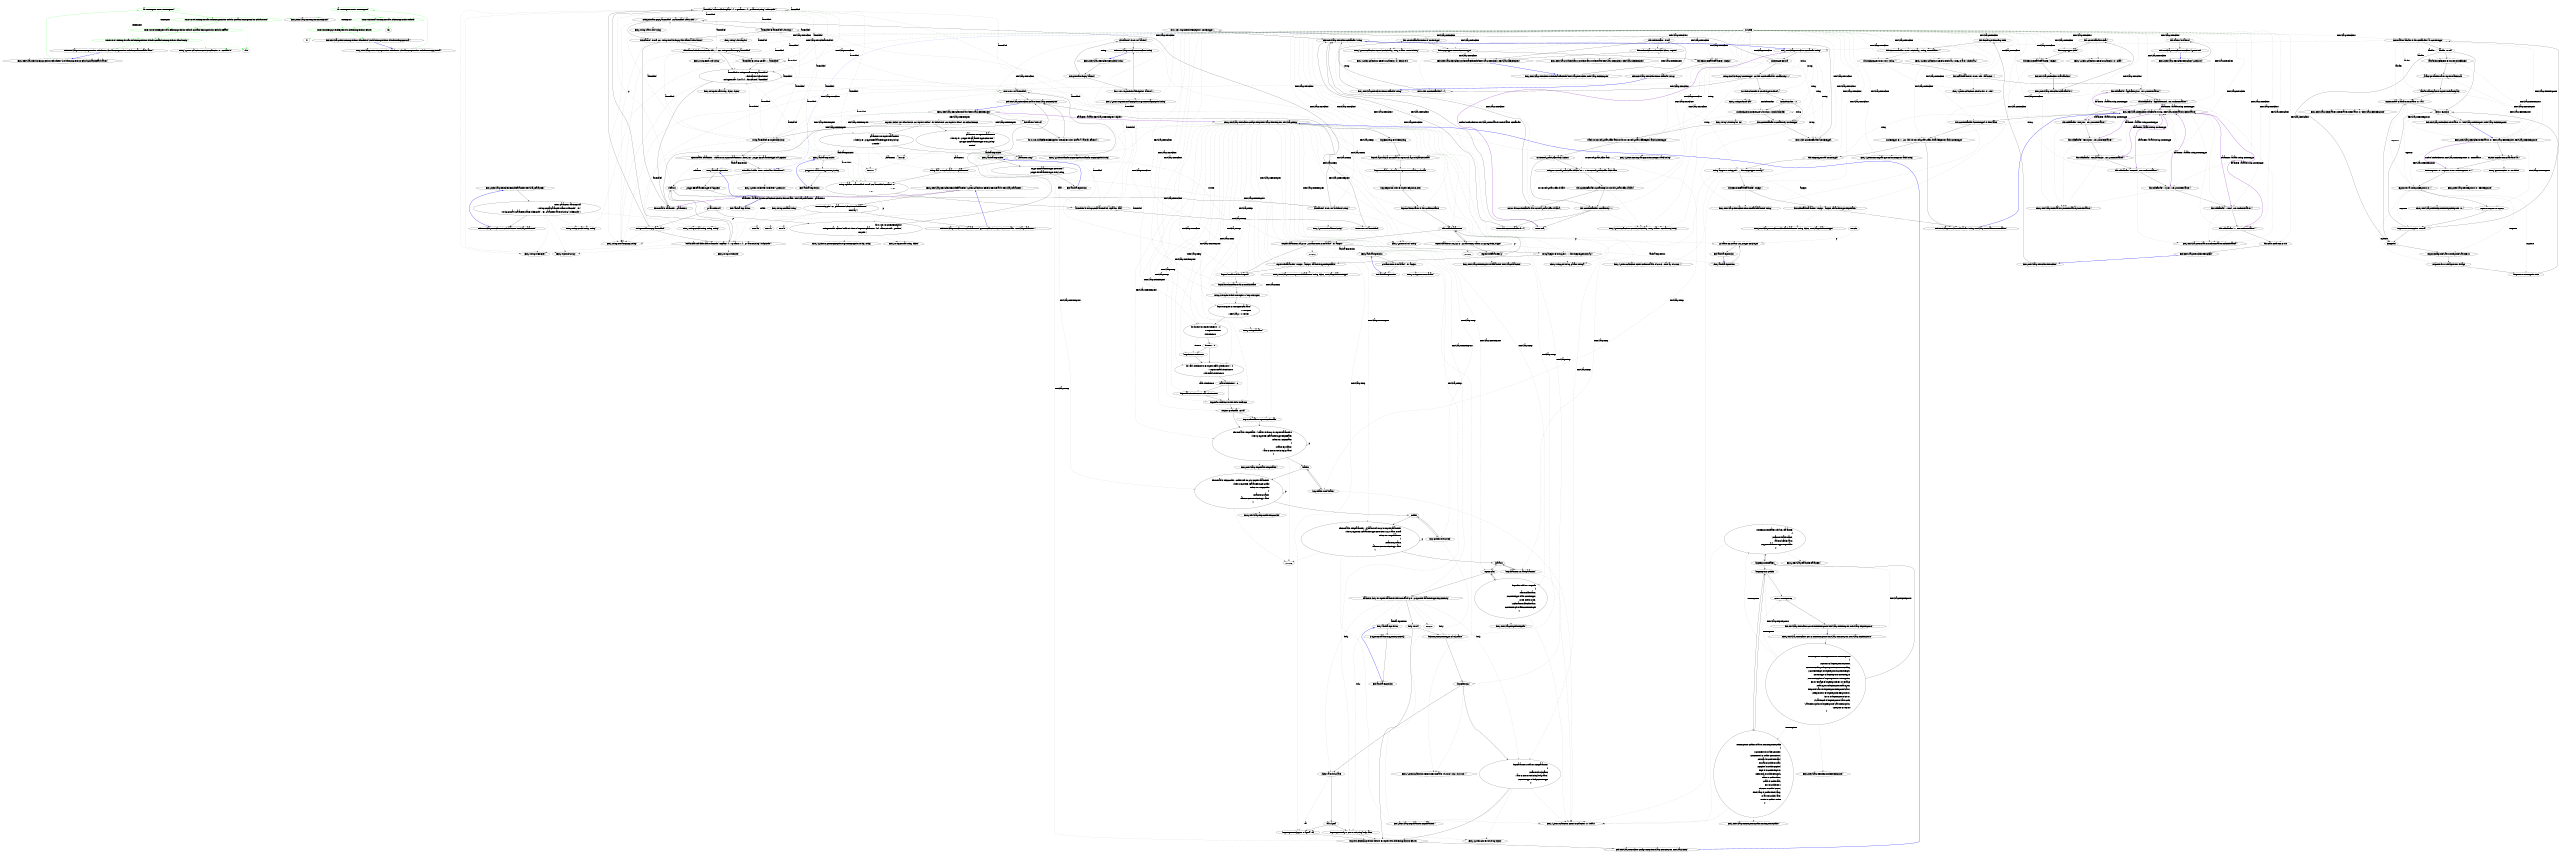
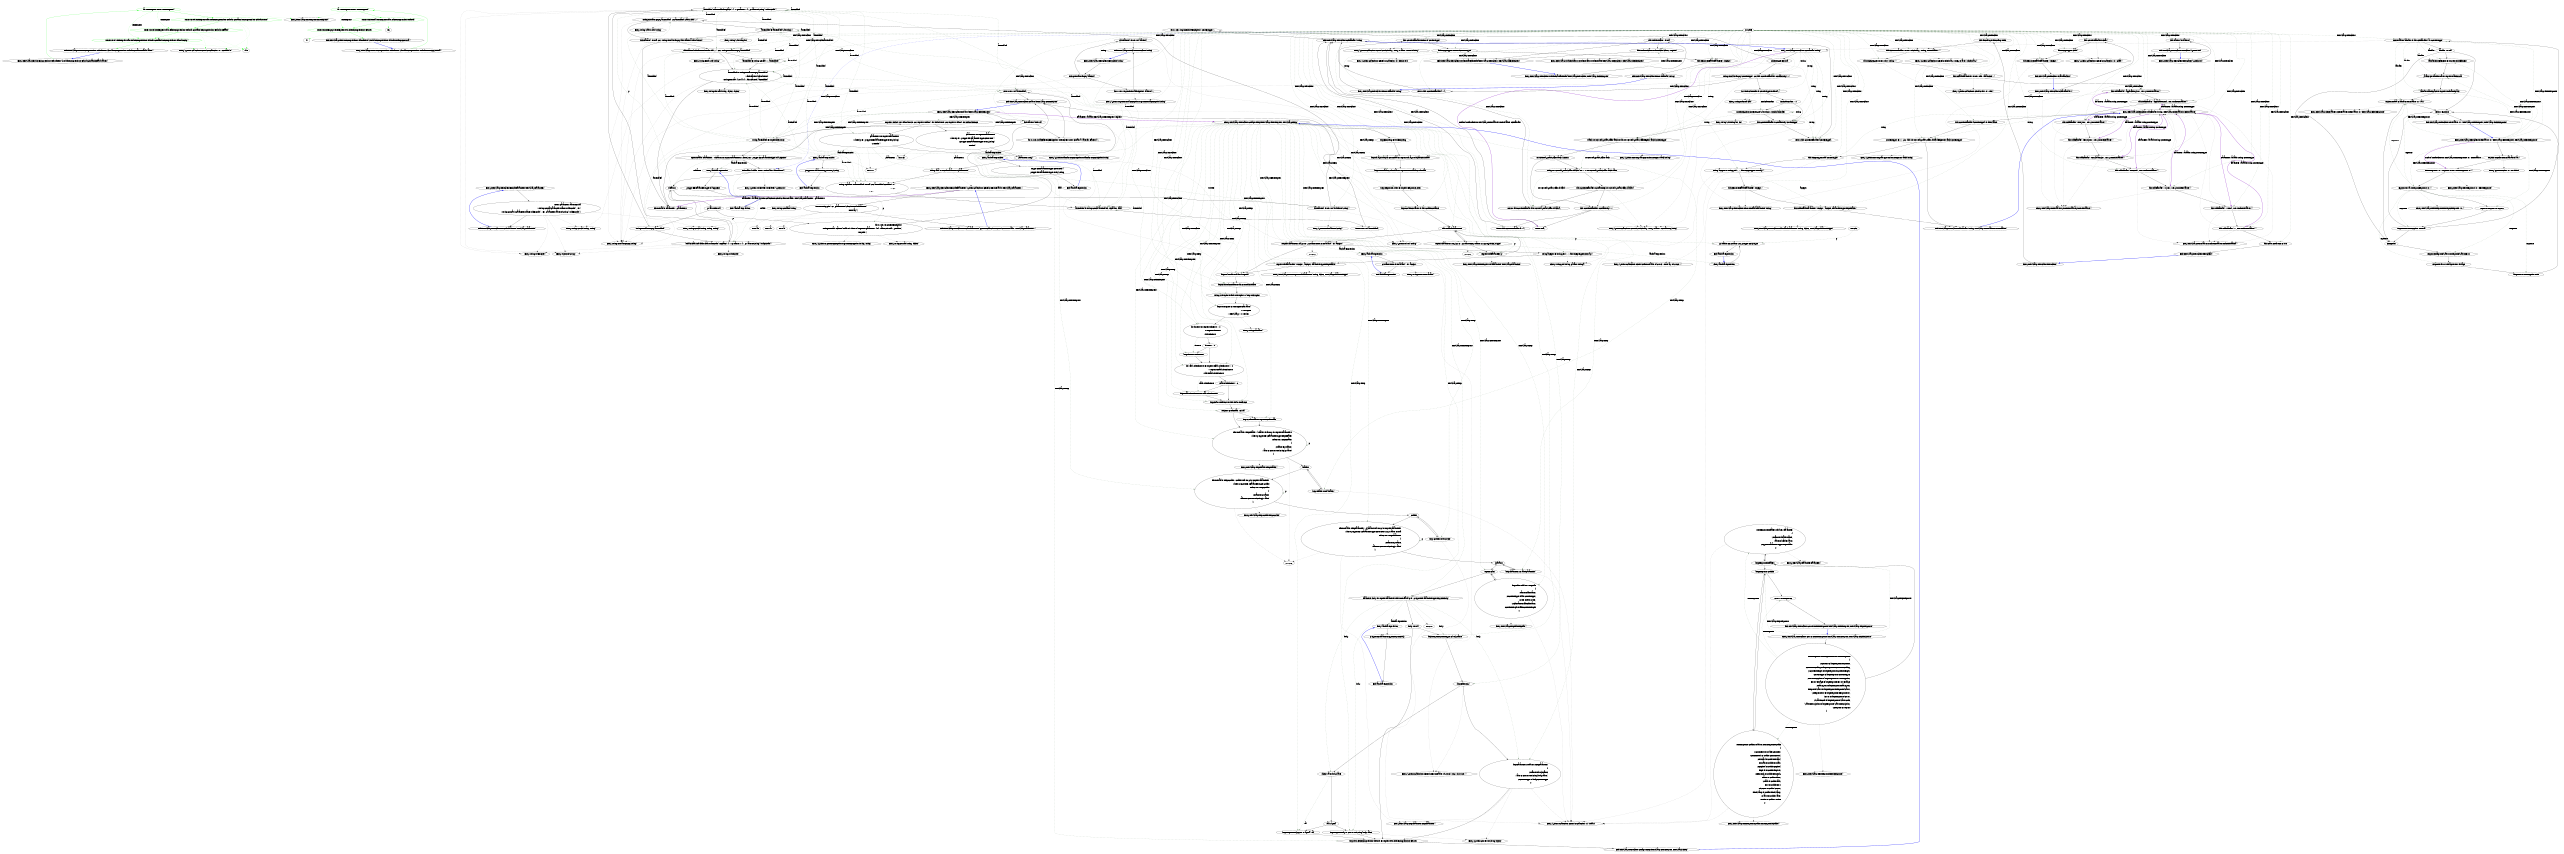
(1854, 52) -> (2097, 34)
